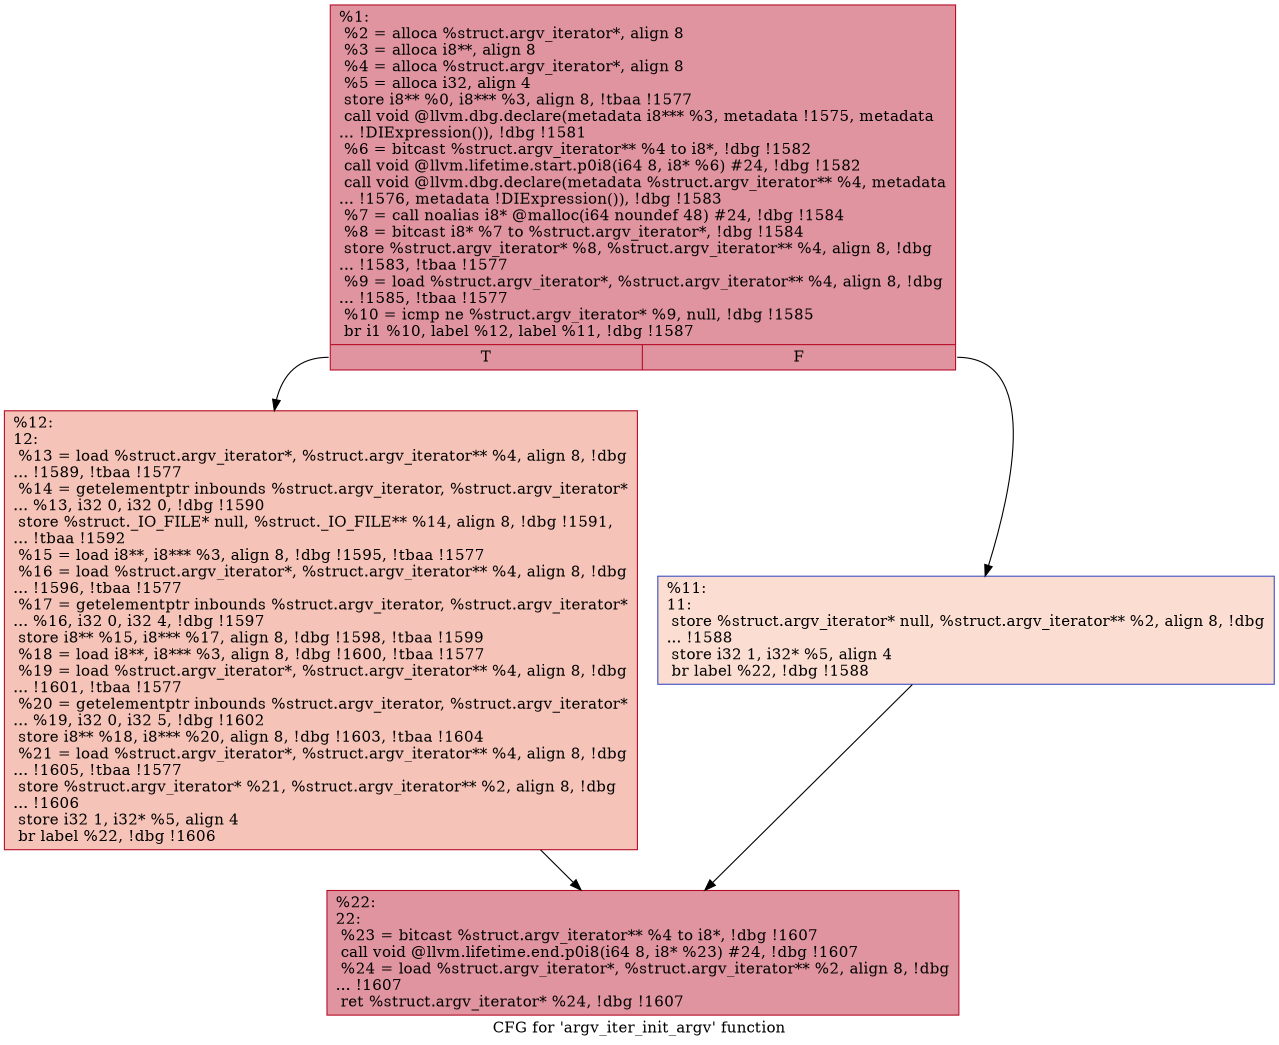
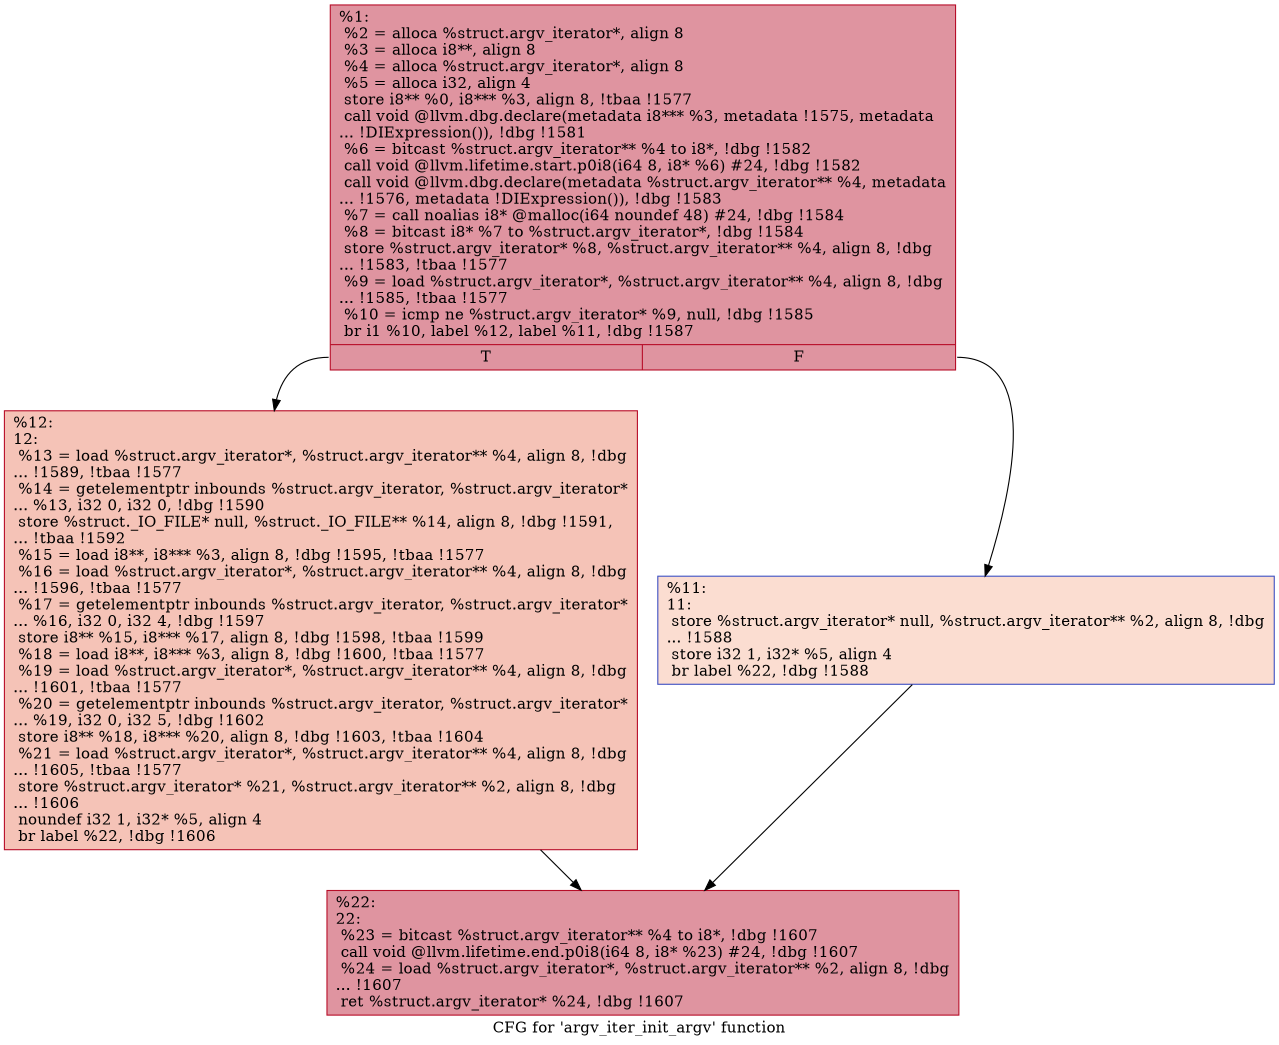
(126, 820) -> (138, 820)
